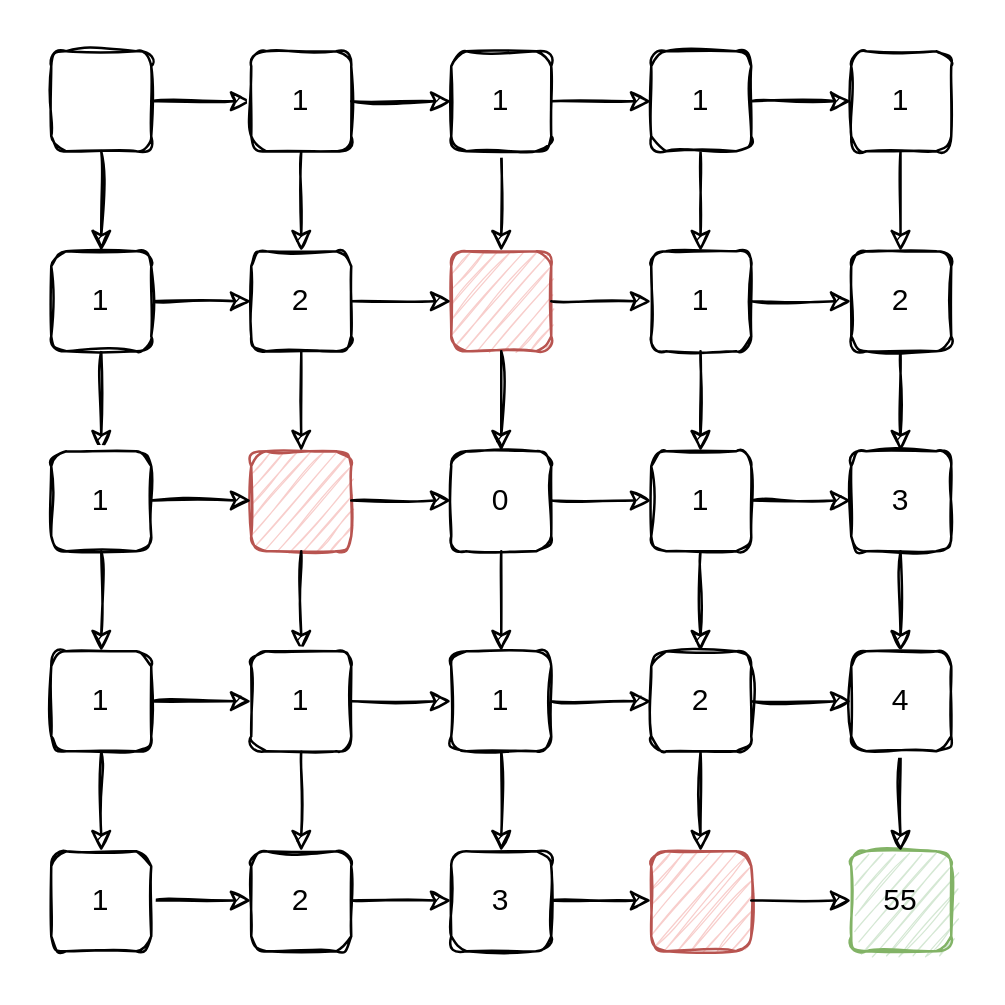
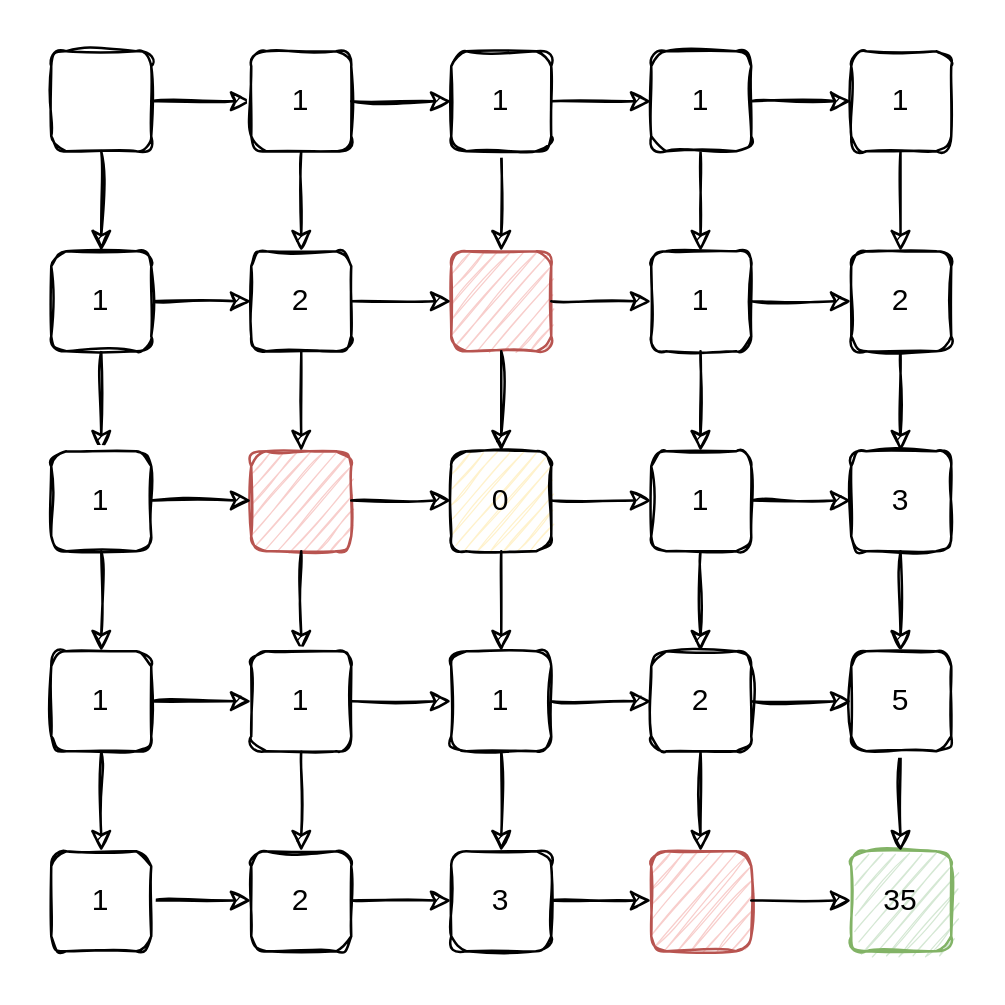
(501, 501) -> (501, 501)
(901, 701) -> (901, 701)
(901, 901) -> (901, 901)
